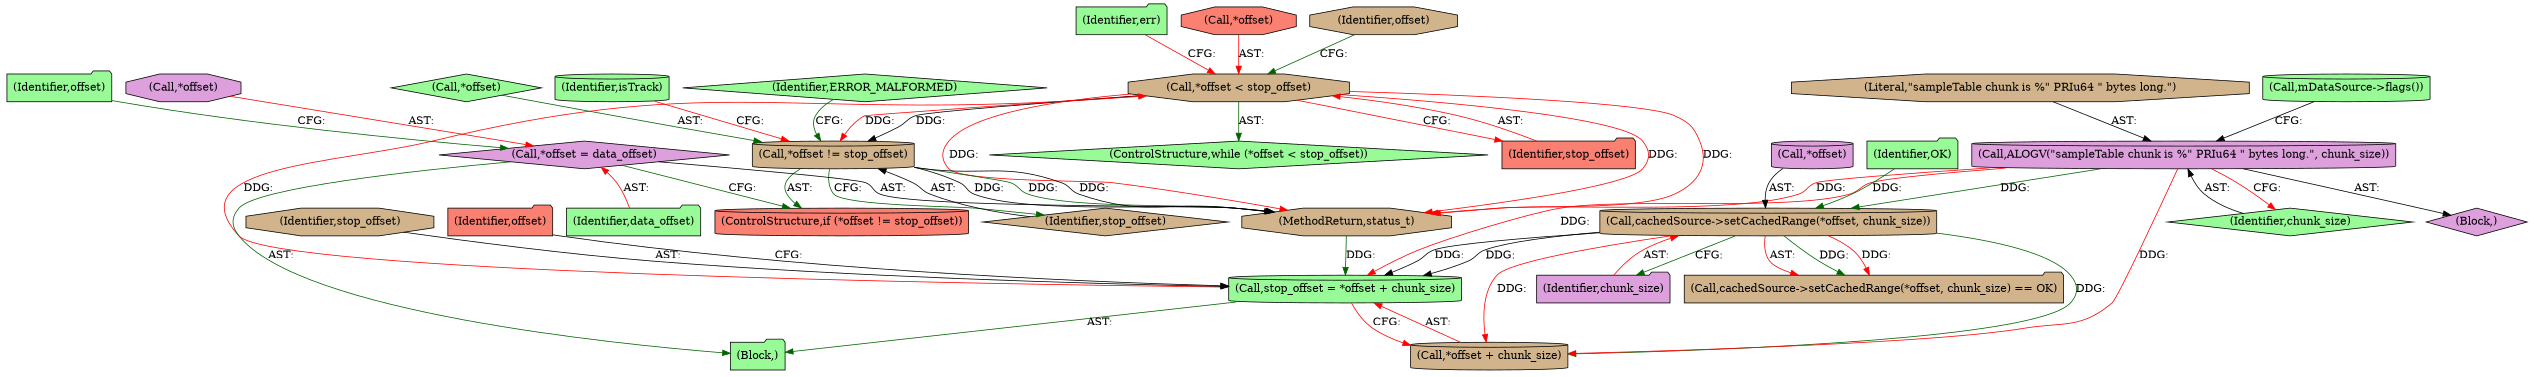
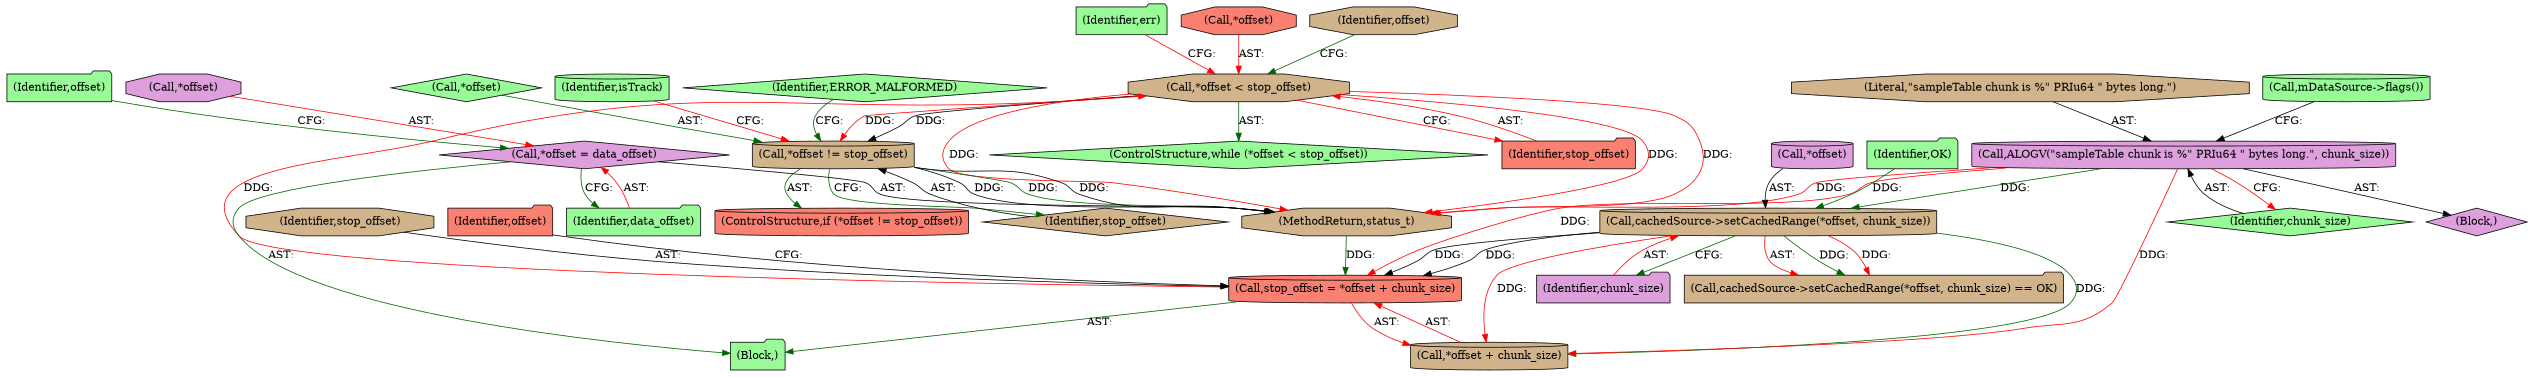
(702, 186) -> (582, 188)
(1345, 289) -> (1345, 289)
(1389, 323) -> (1389, 323)
